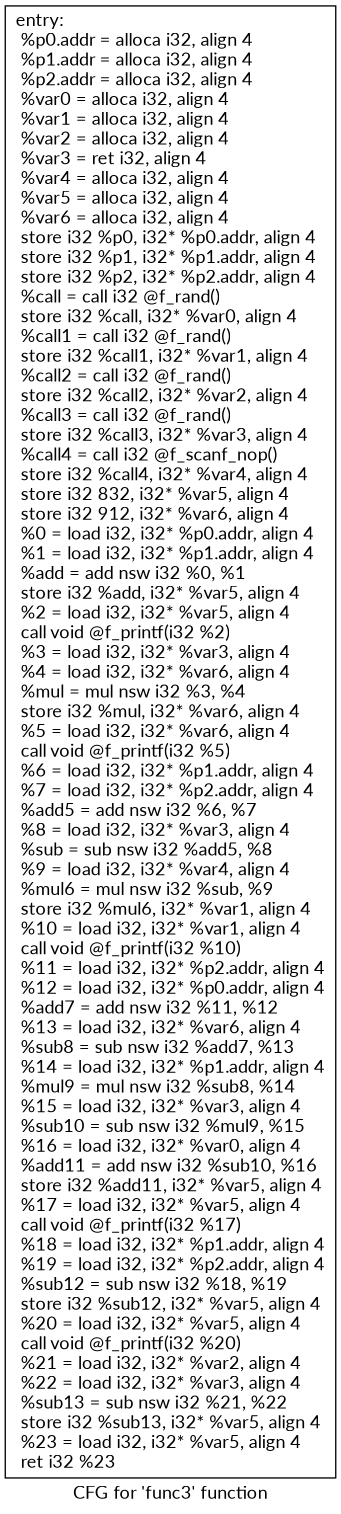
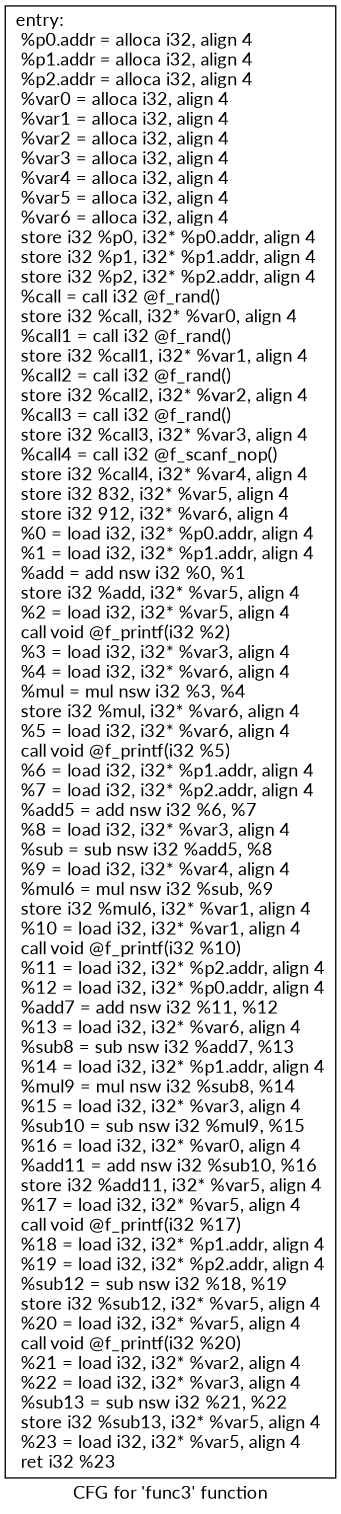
(111, 159) -> (123, 159)
